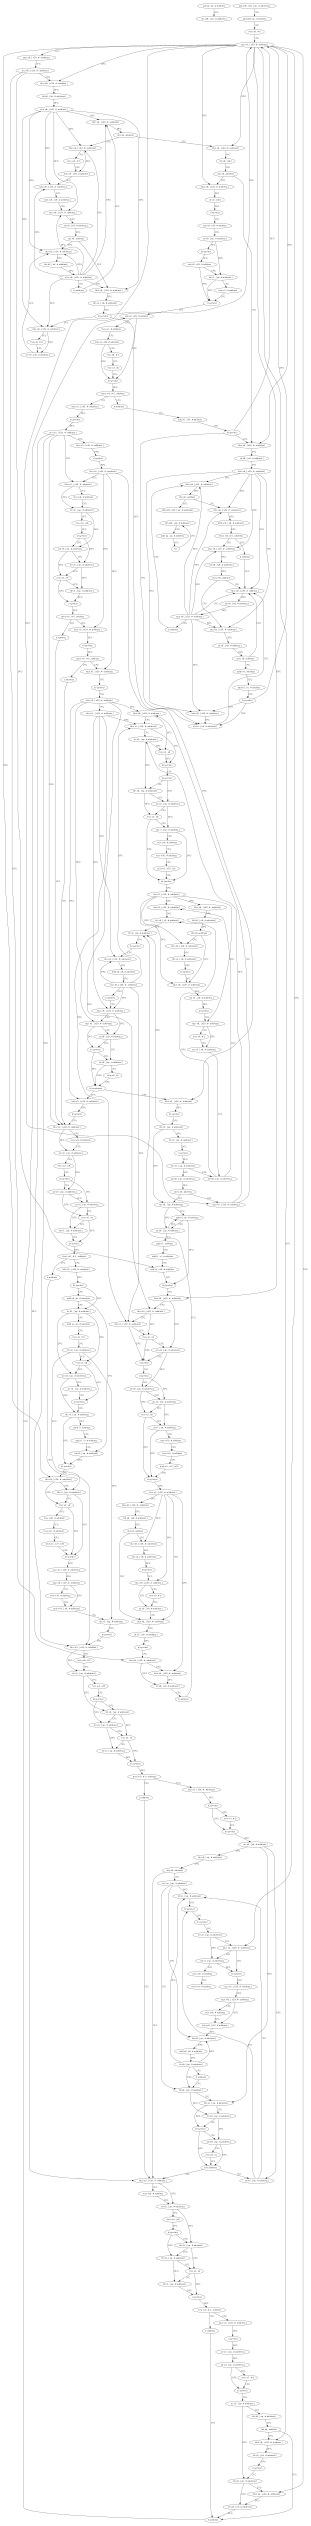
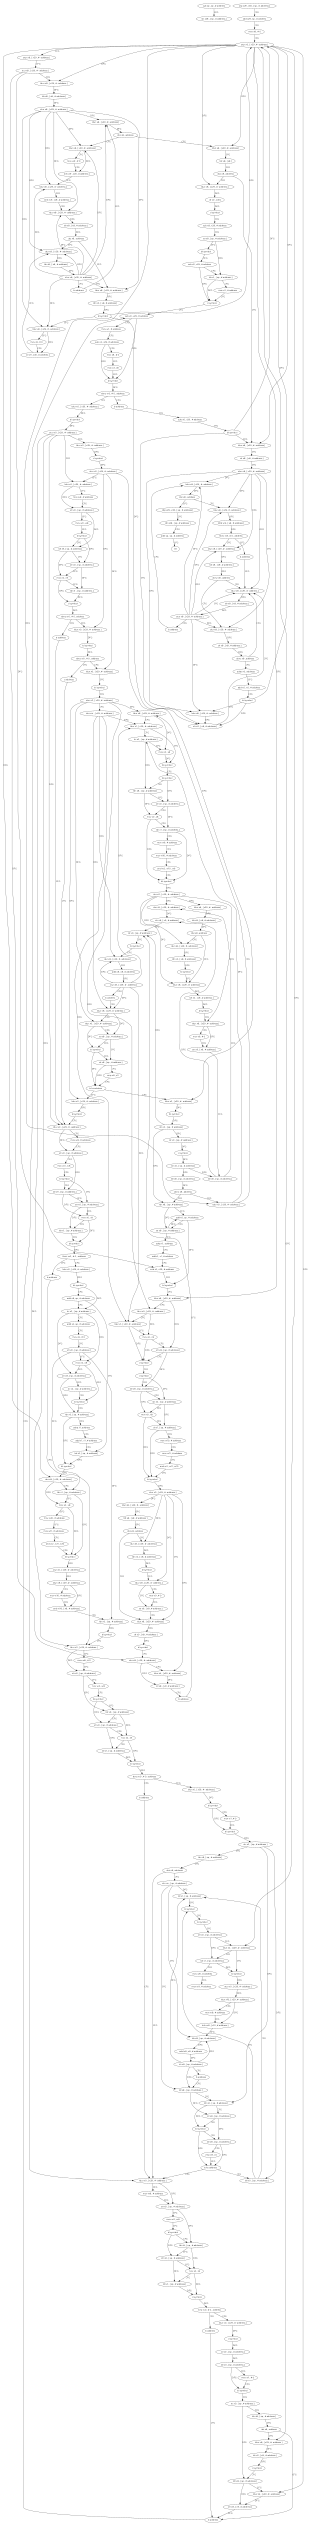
(190, 538) -> (178, 516)
